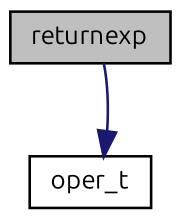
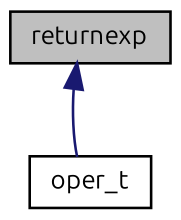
(108, 97) -> (73, 123)
